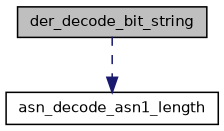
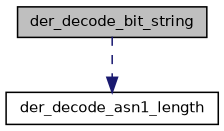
(112, 108) -> (112, 108)
